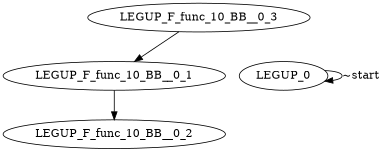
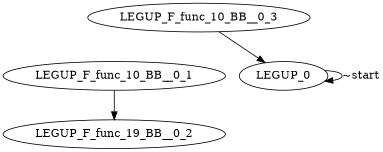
(160, 44) -> (239, 45)
(114, 134) -> (114, 134)
